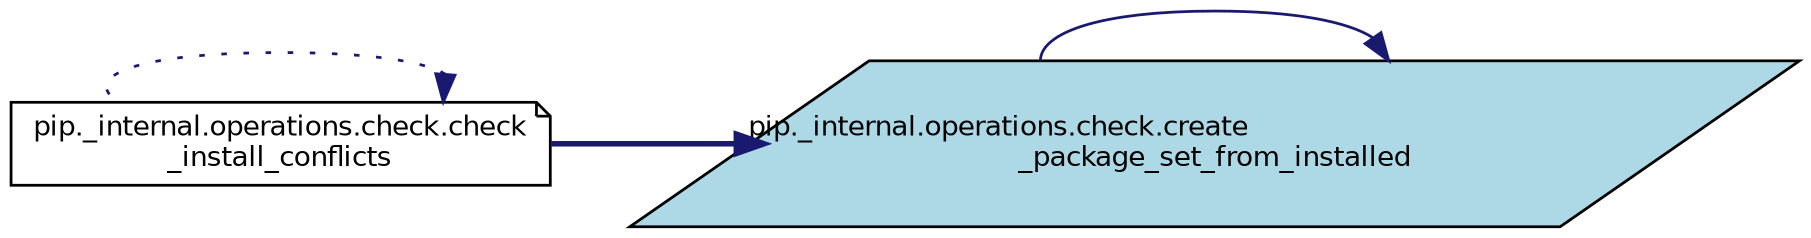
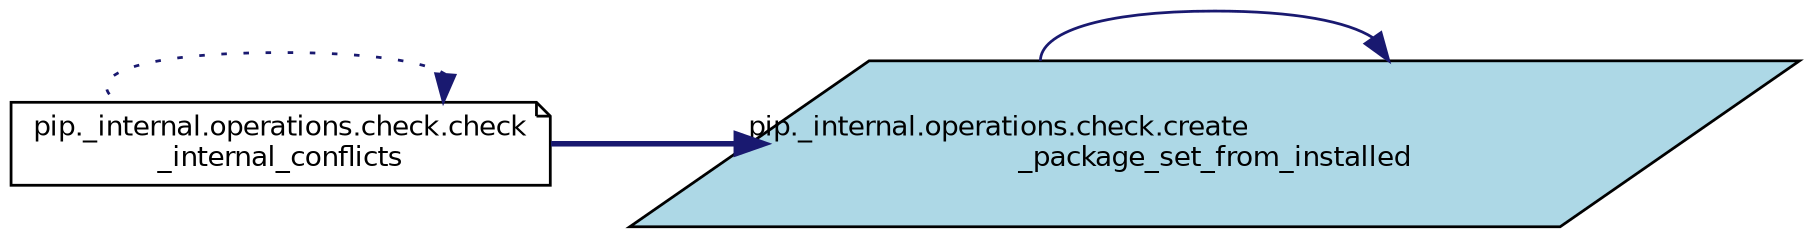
(281, 144) -> (281, 144)
